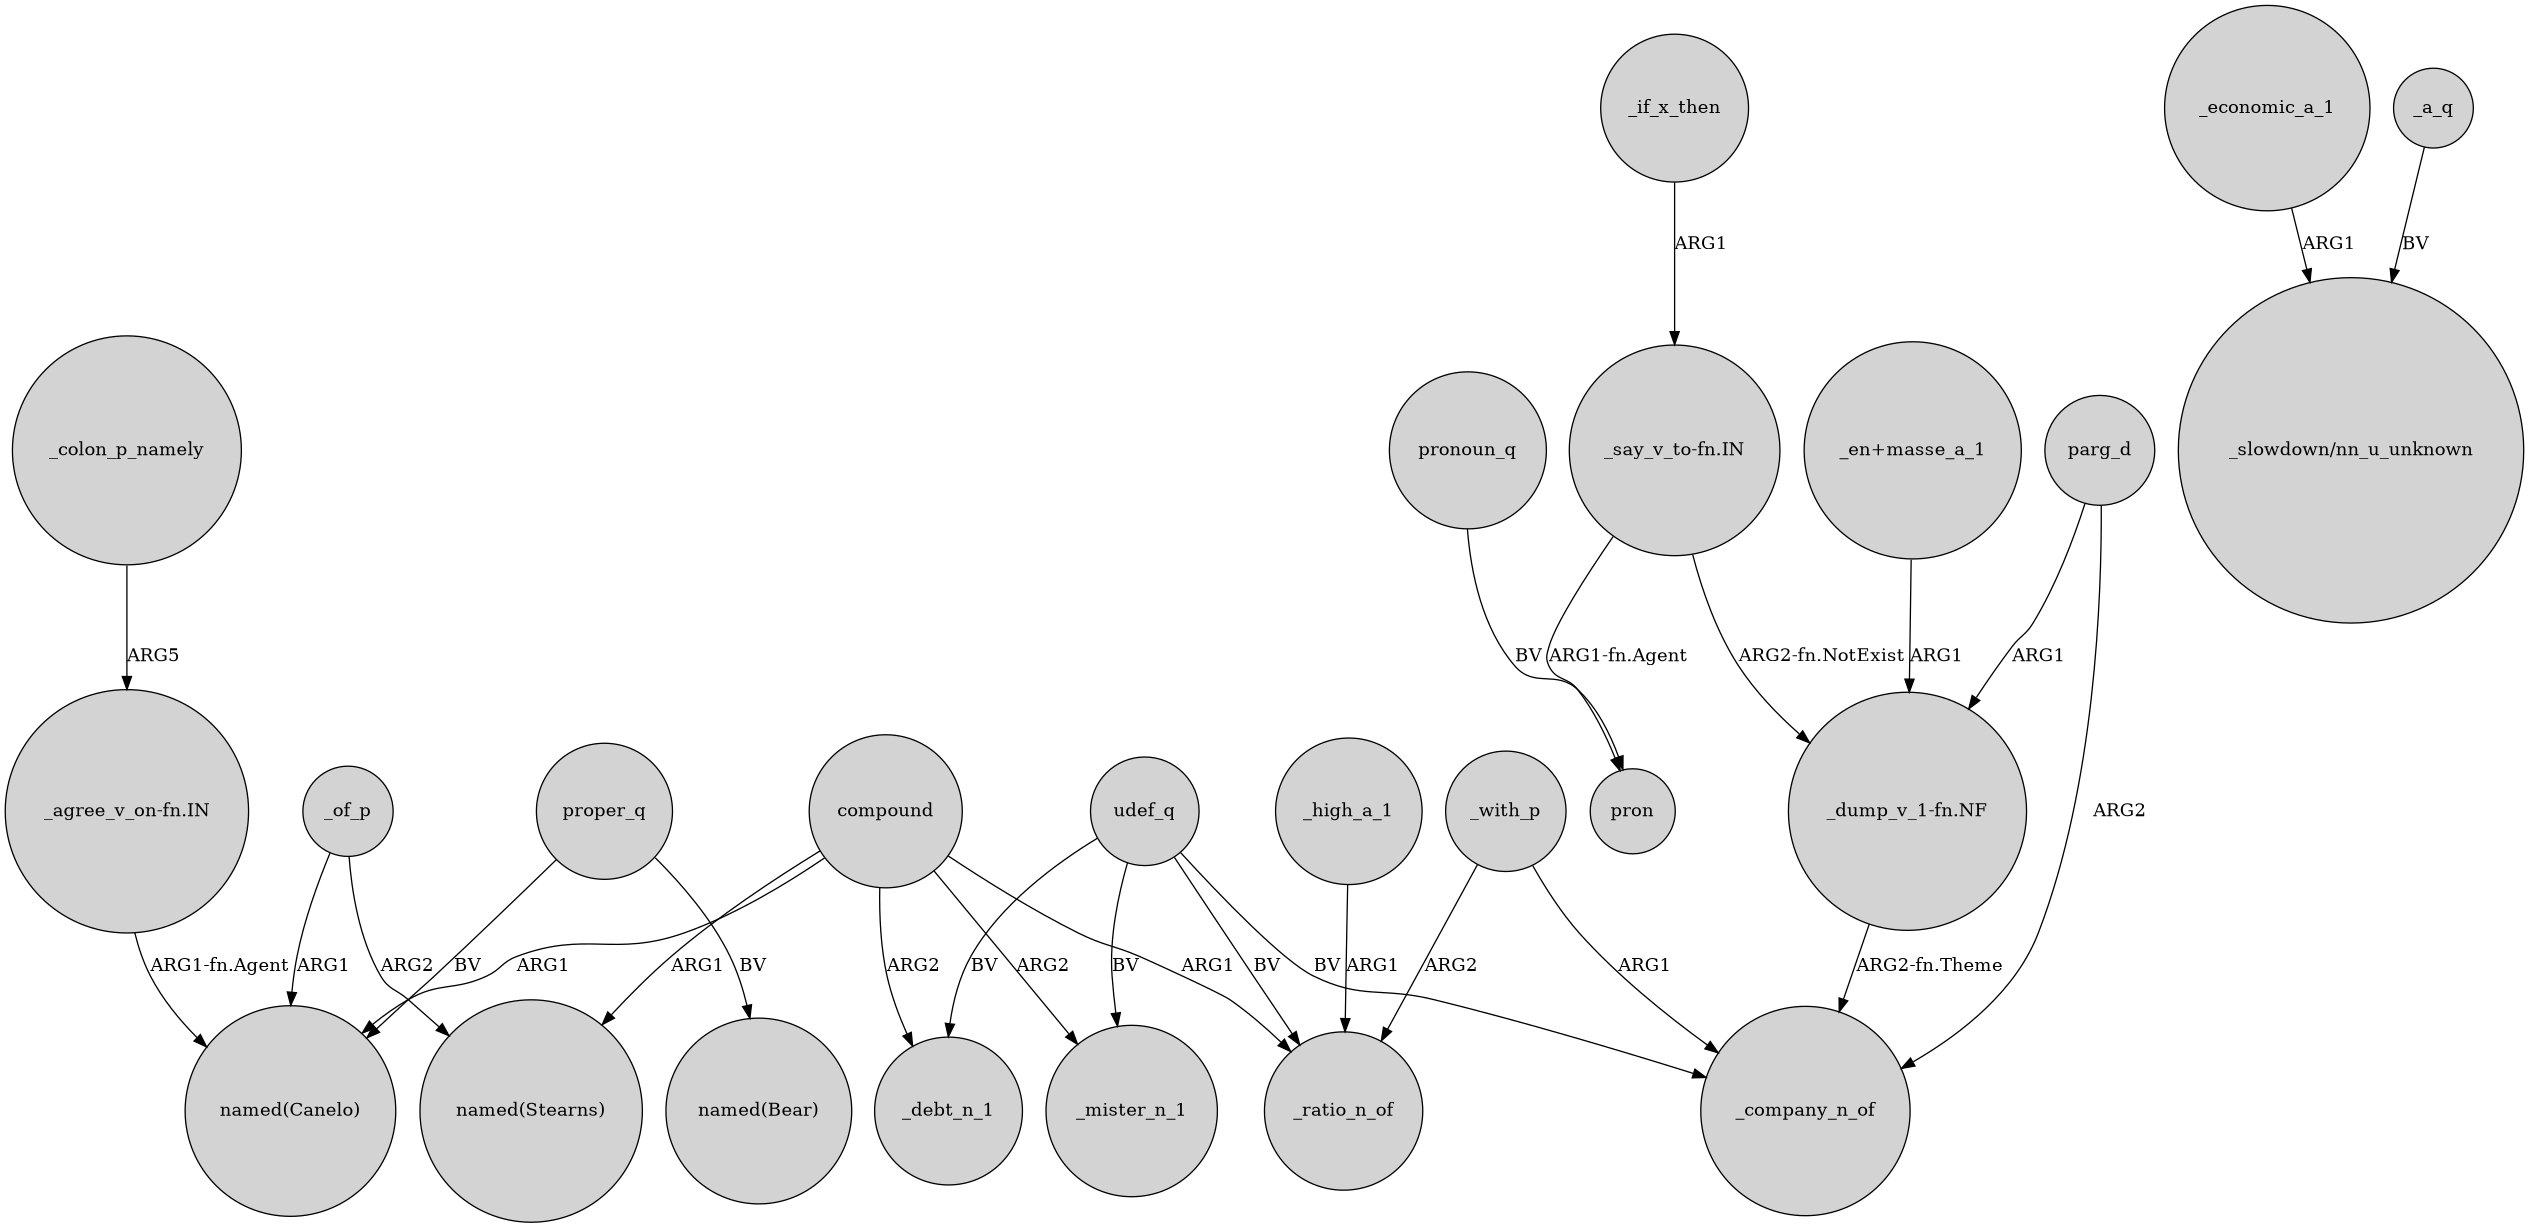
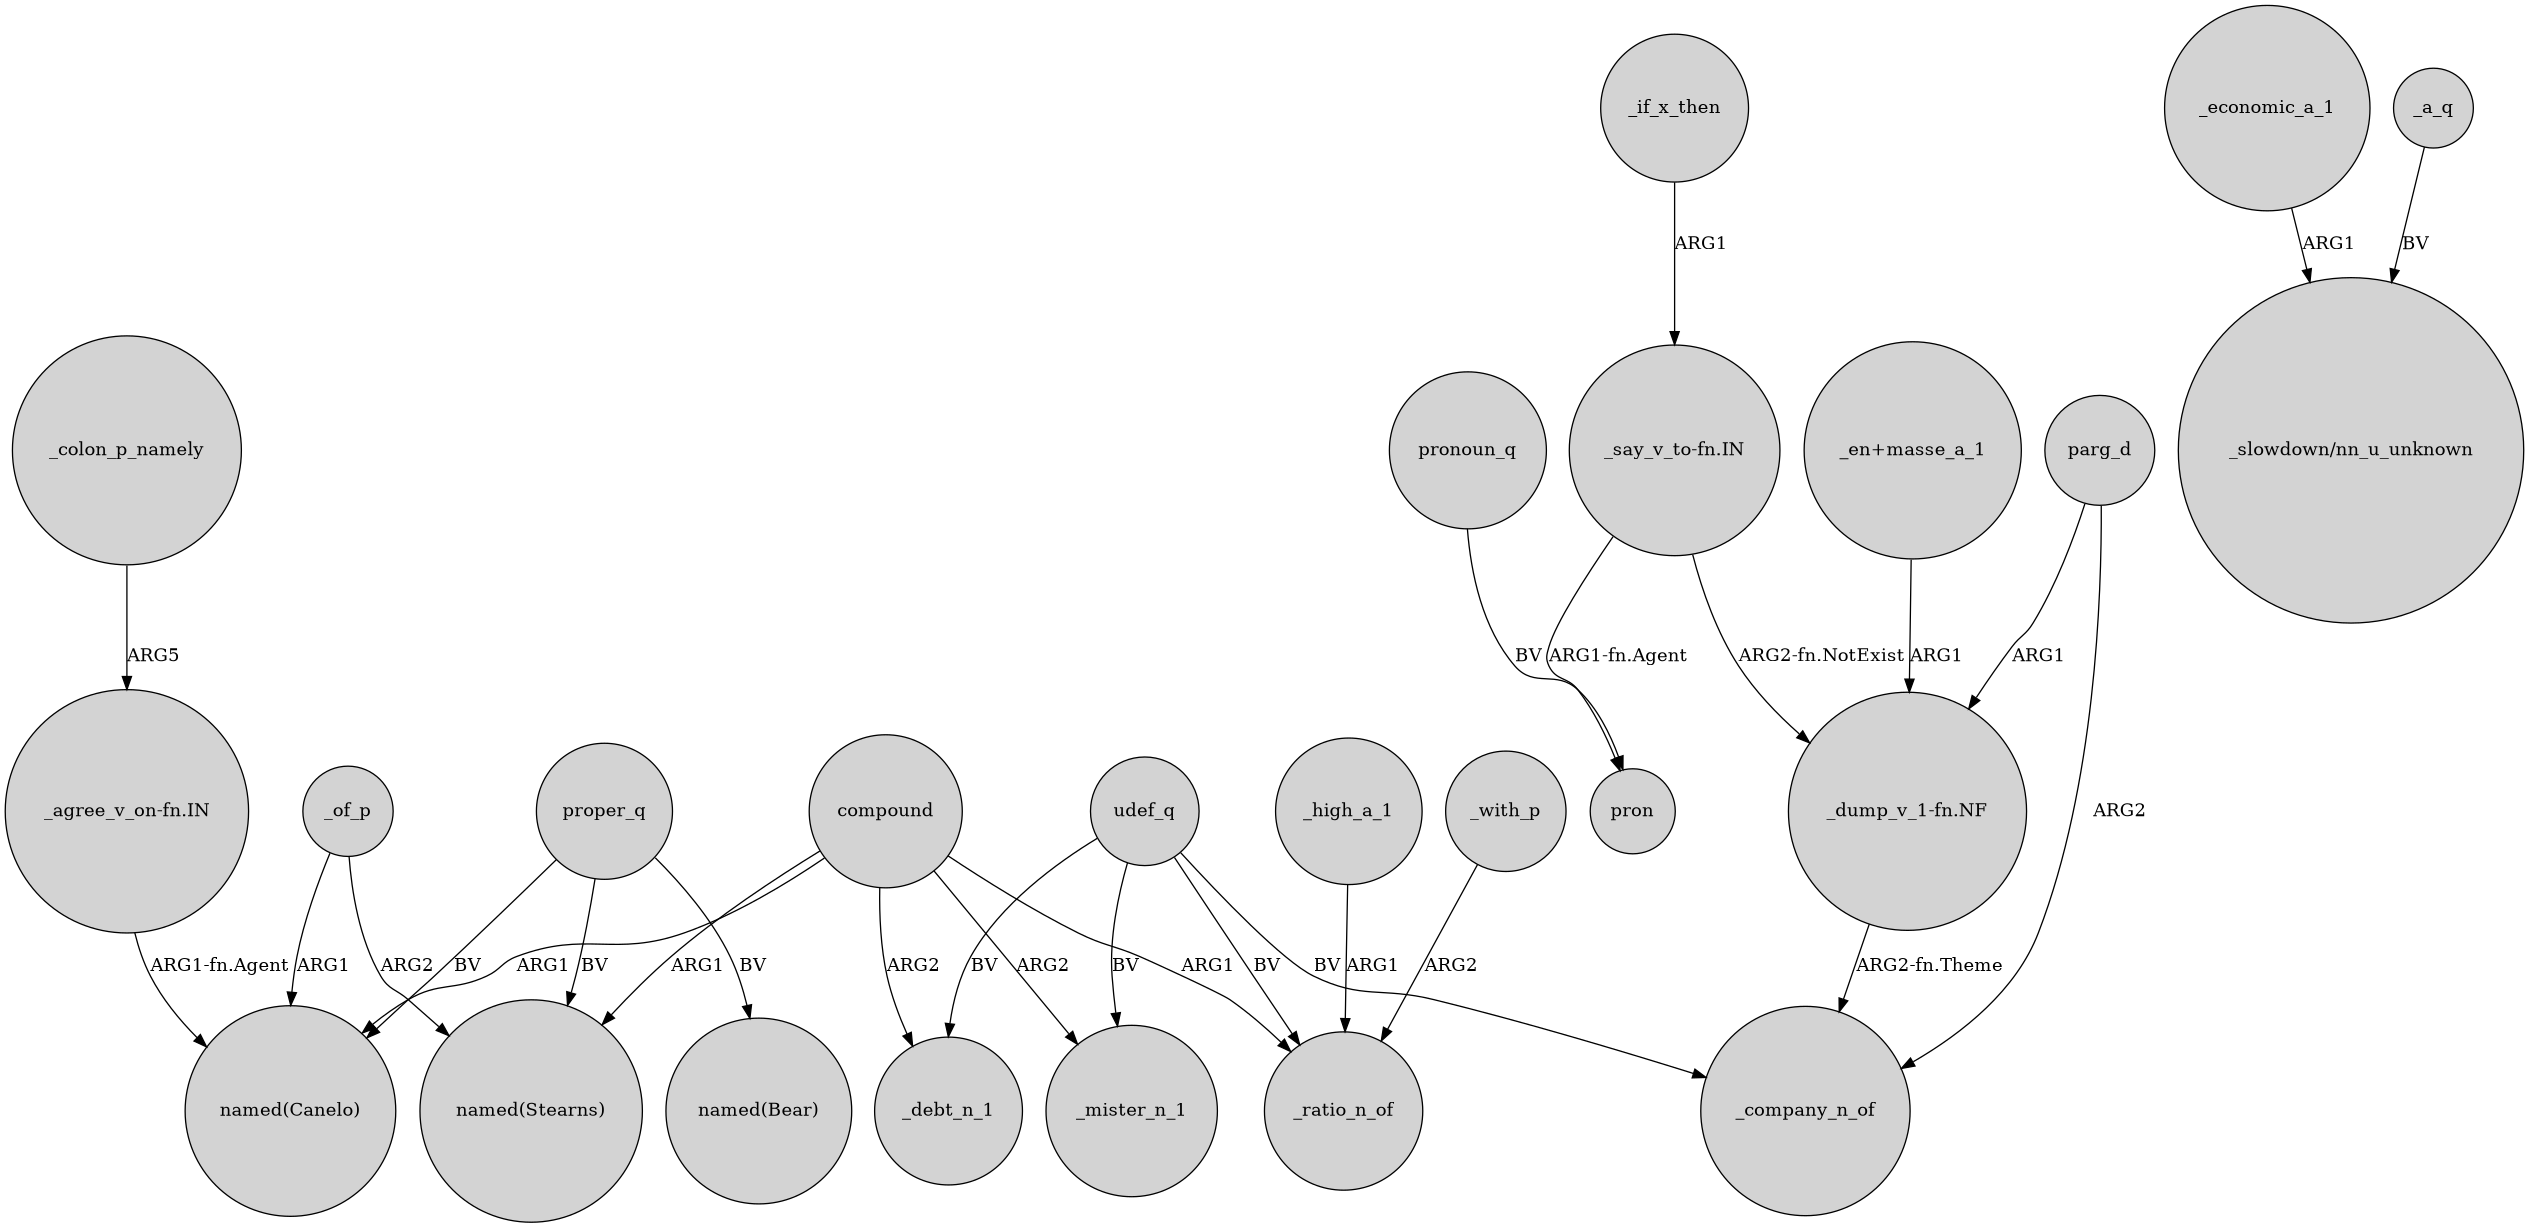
none -> (585, 936)
(1610, 965) -> none
